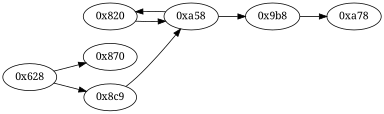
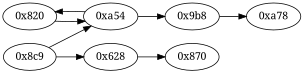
(191, 16) -> (111, 16)
(66, 86) -> (66, 57)
